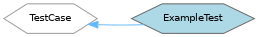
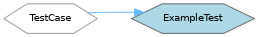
(121, 25) -> (111, 12)
